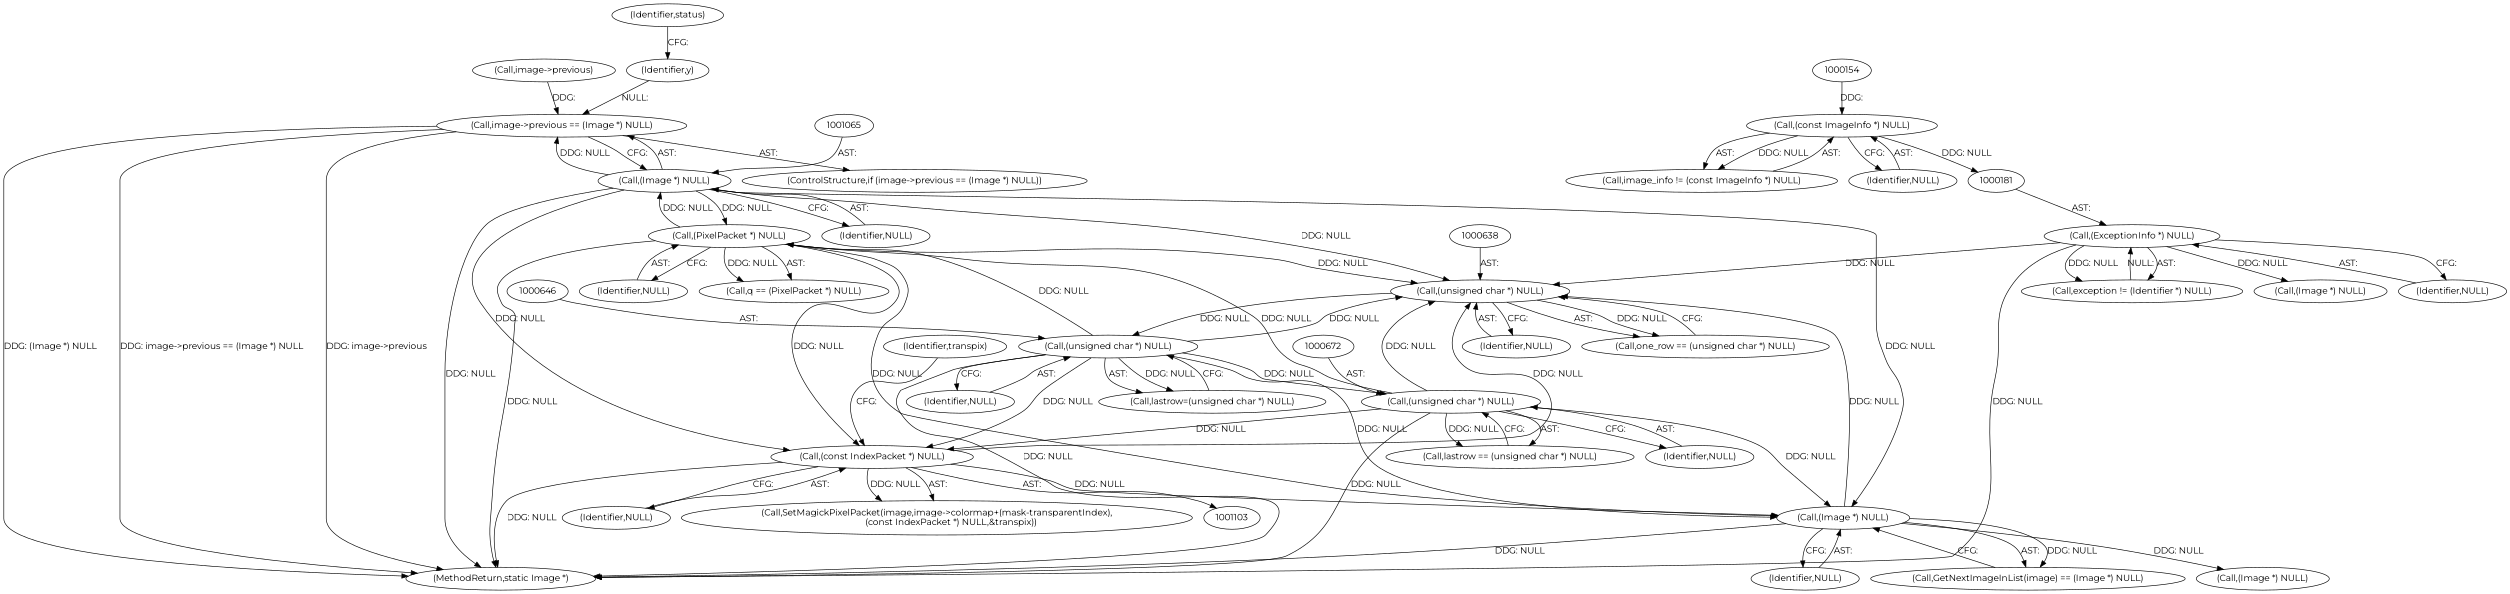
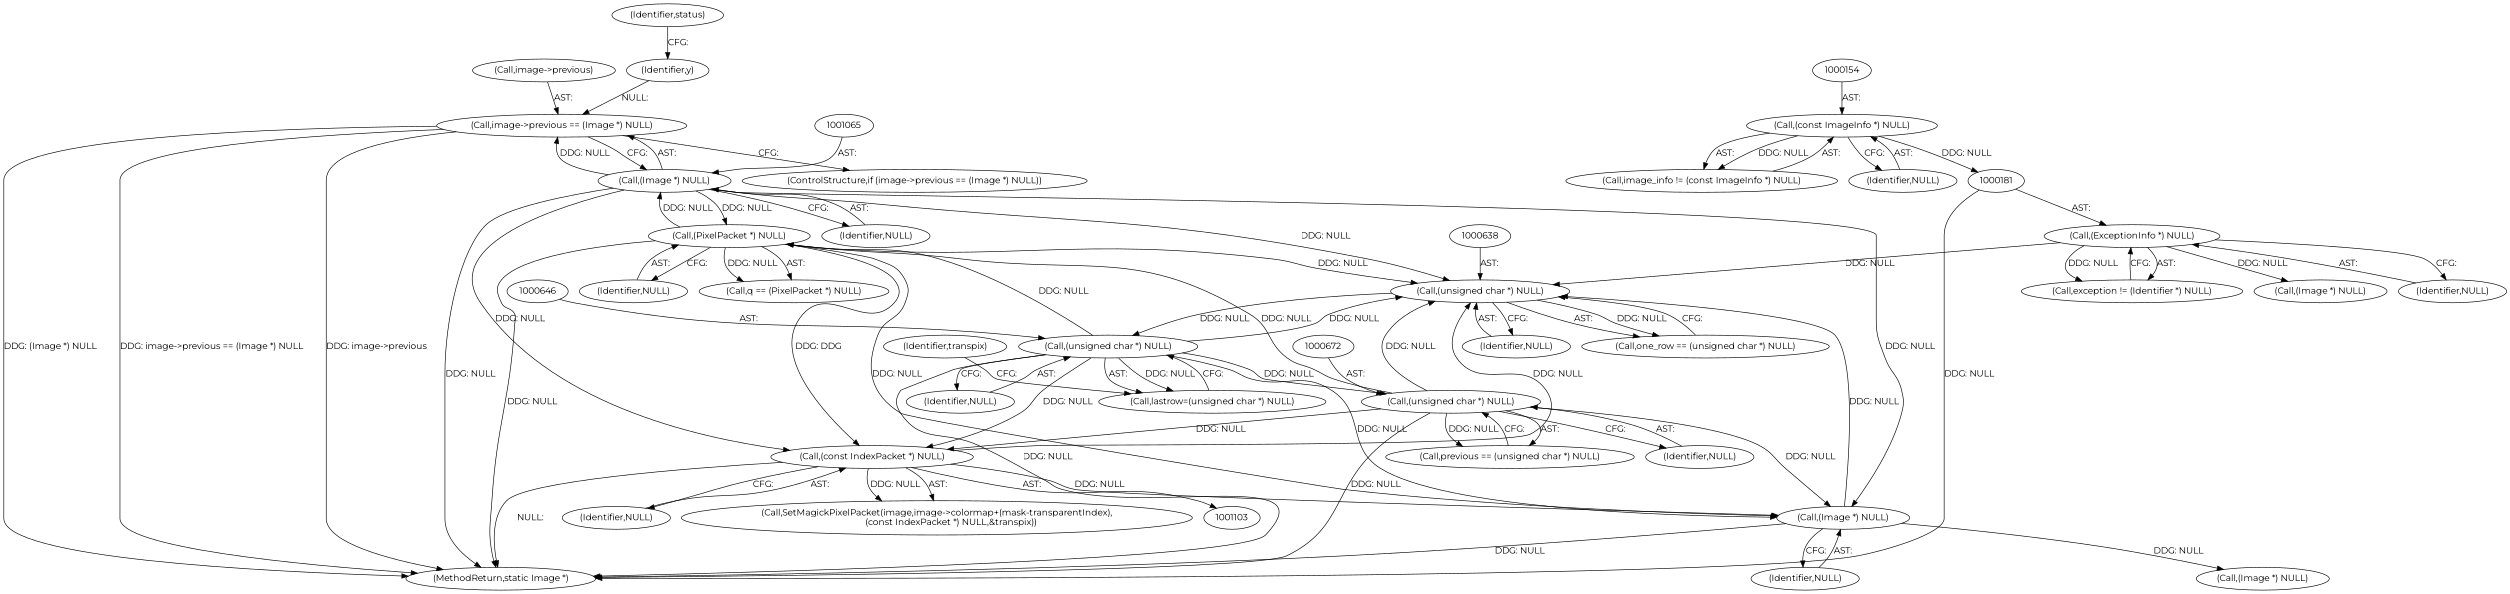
(565, 98) -> (565, 98)
(1853, 98) -> (1853, 98)
(770, 153) -> (770, 153)
(2142, 264) -> (2142, 264)
(818, 347) -> (818, 347)
(881, 382) -> (1041, 385)
(1510, 457) -> (1510, 457)
(532, 518) -> (532, 518)
(1459, 569) -> (1450, 573)
(2028, 579) -> none
